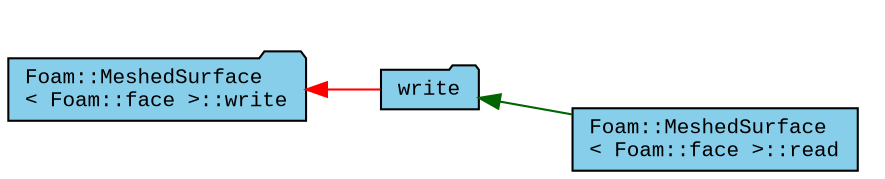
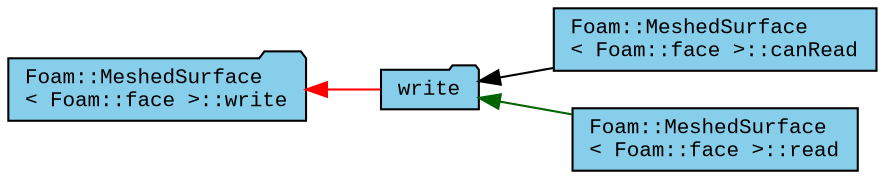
none -> (715, 40)
